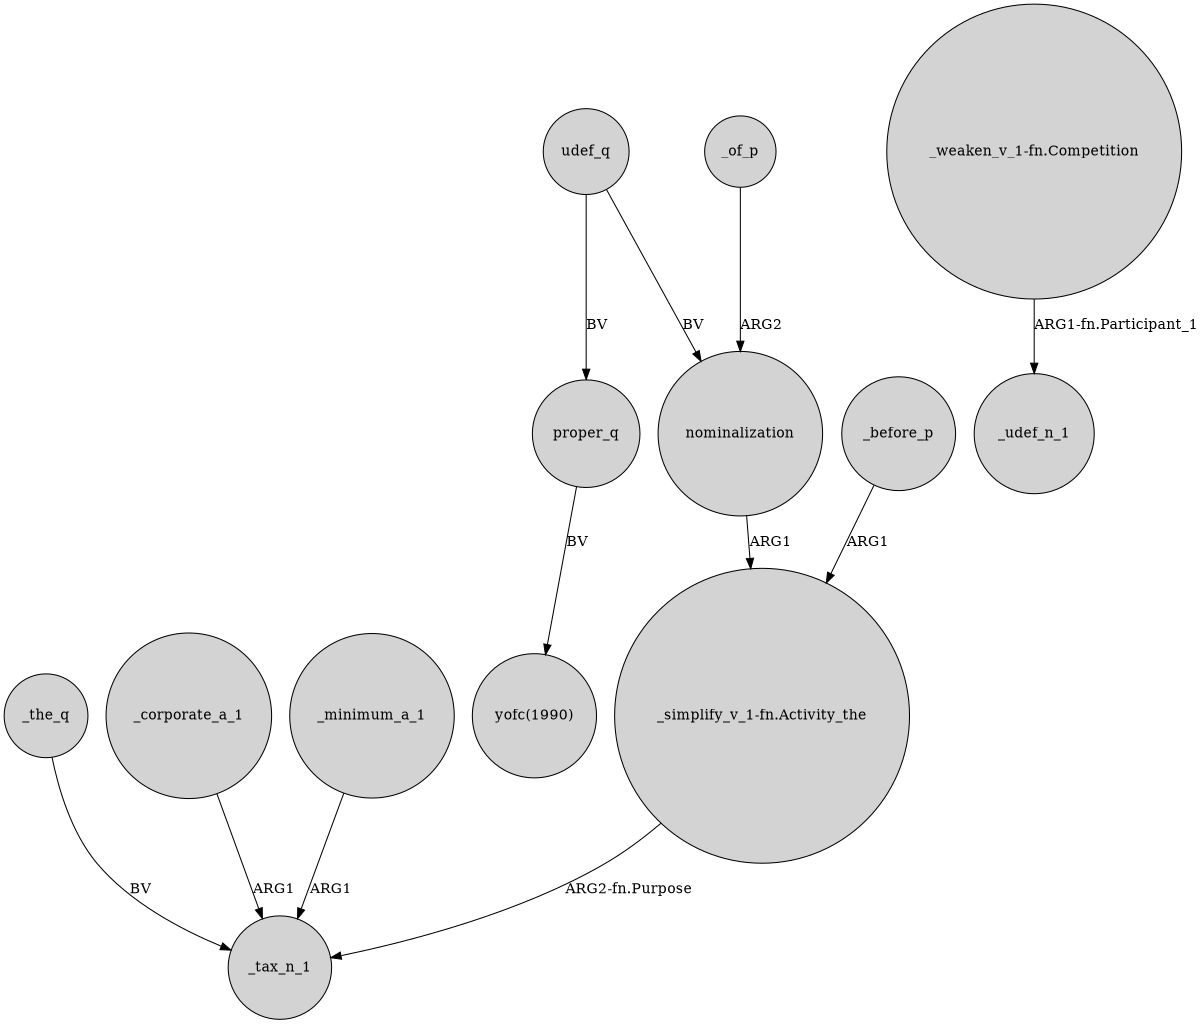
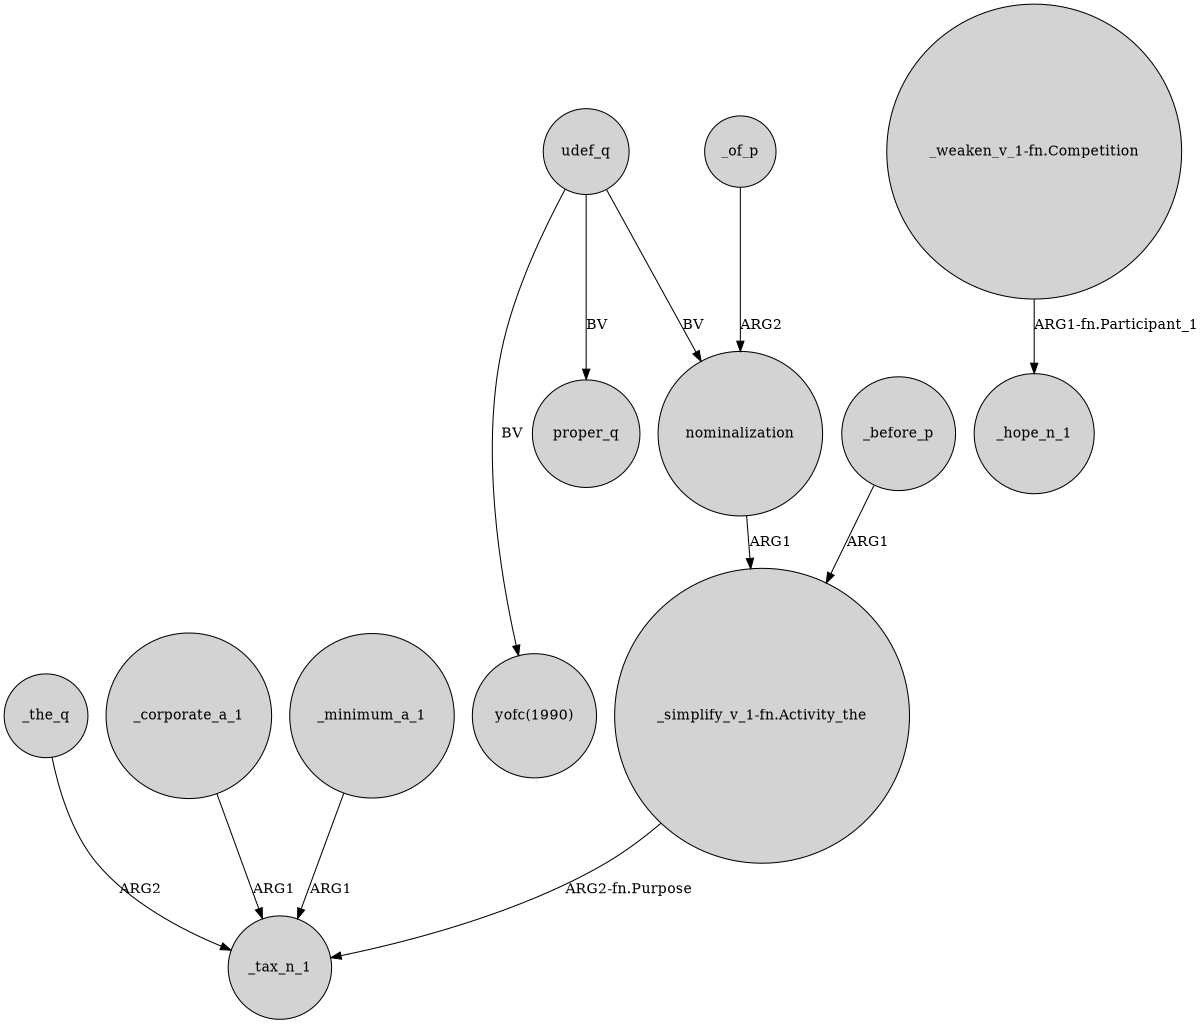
(1034, 434) -> (1034, 434)
(562, 566) -> (494, 412)
(141, 889) -> (141, 889)
